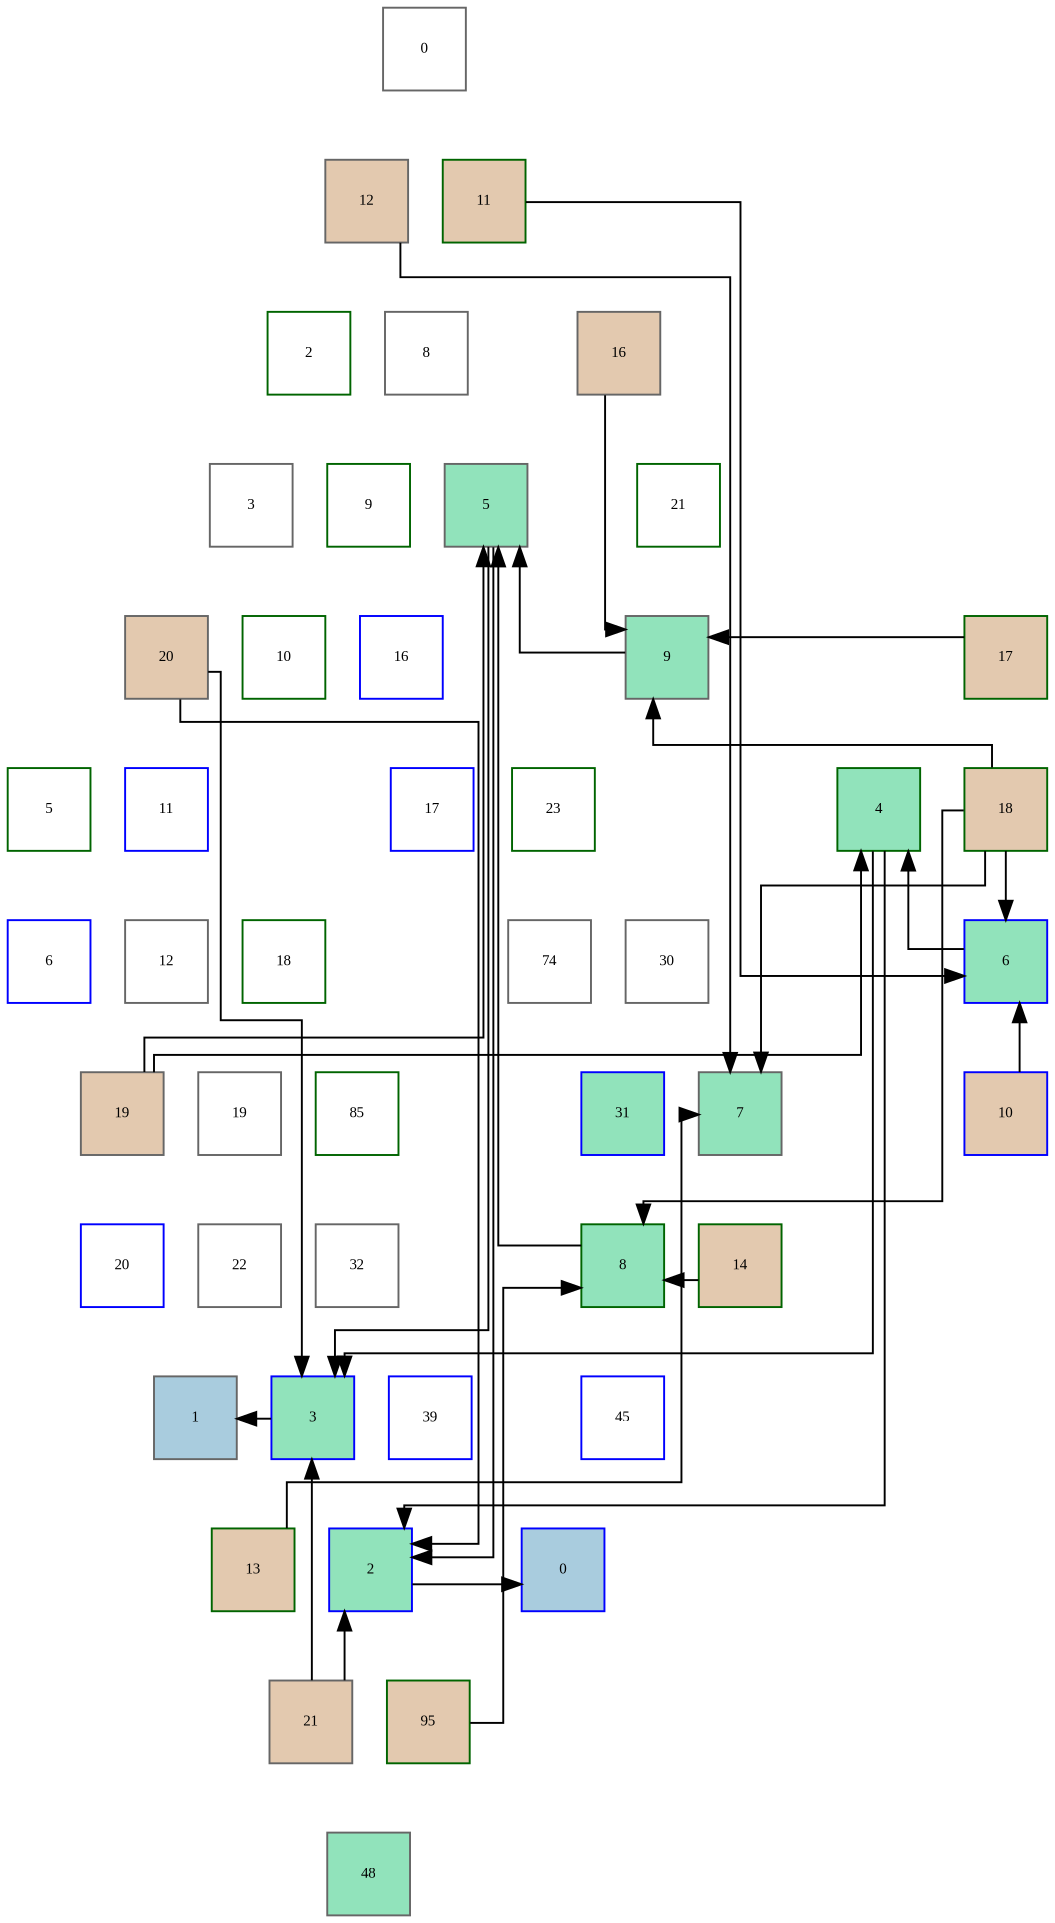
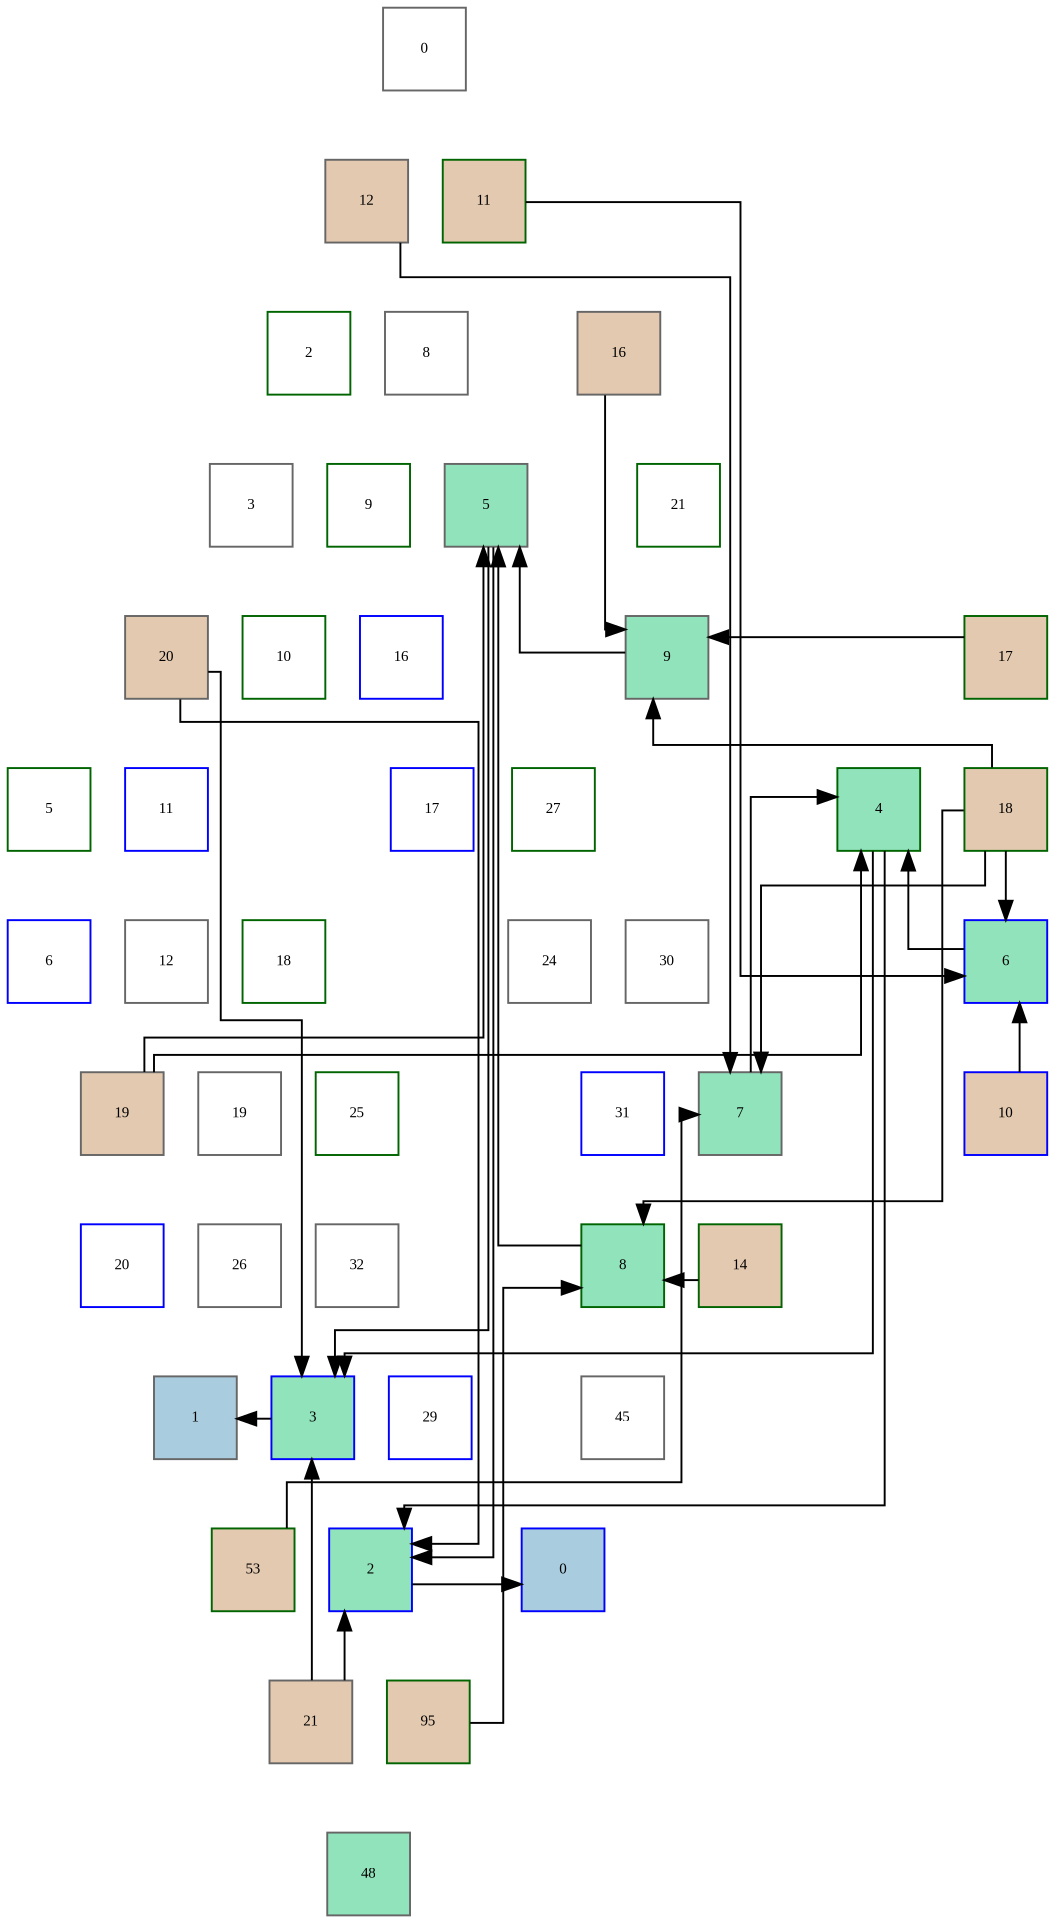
(553, 809) -> (553, 809)
none -> (751, 901)
(550, 962) -> (550, 962)
(357, 1114) -> (357, 1114)
(623, 1114) -> (623, 1114)
(240, 1266) -> (240, 1266)
(430, 1418) -> (430, 1418)
(623, 1418) -> (623, 1418)
(253, 1570) -> (253, 1570)
